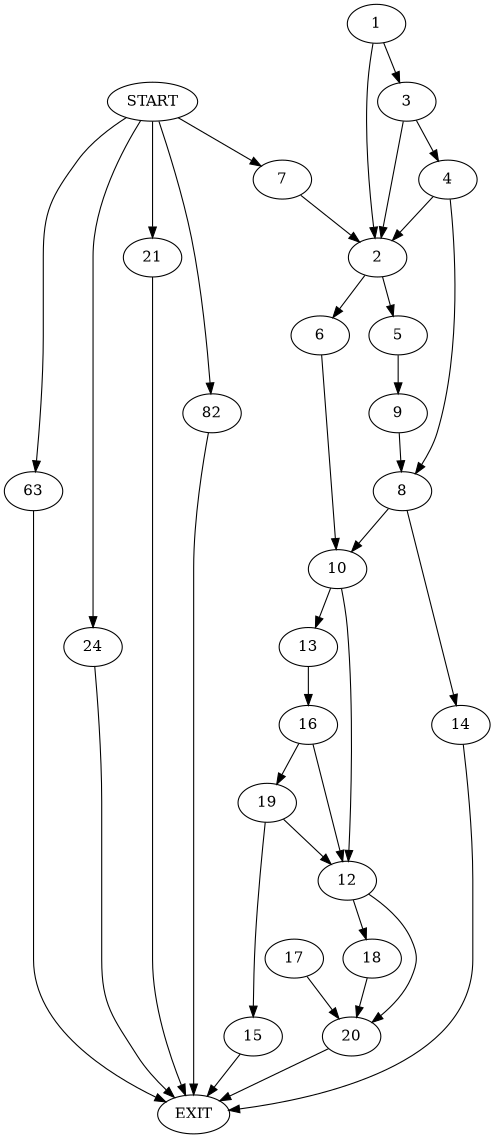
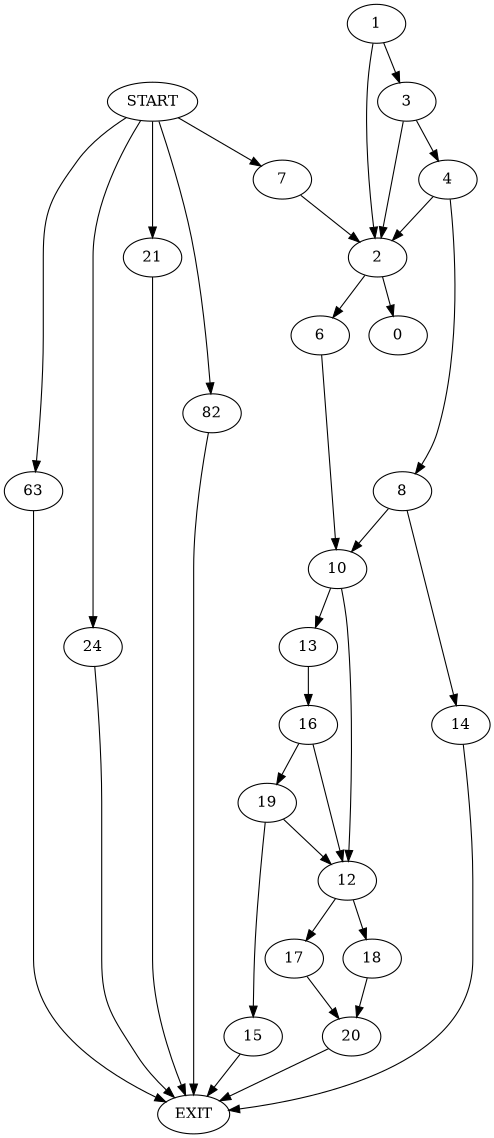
(398, 335) -> (398, 335)
(398, 413) -> none
(415, 952) -> (324, 915)
